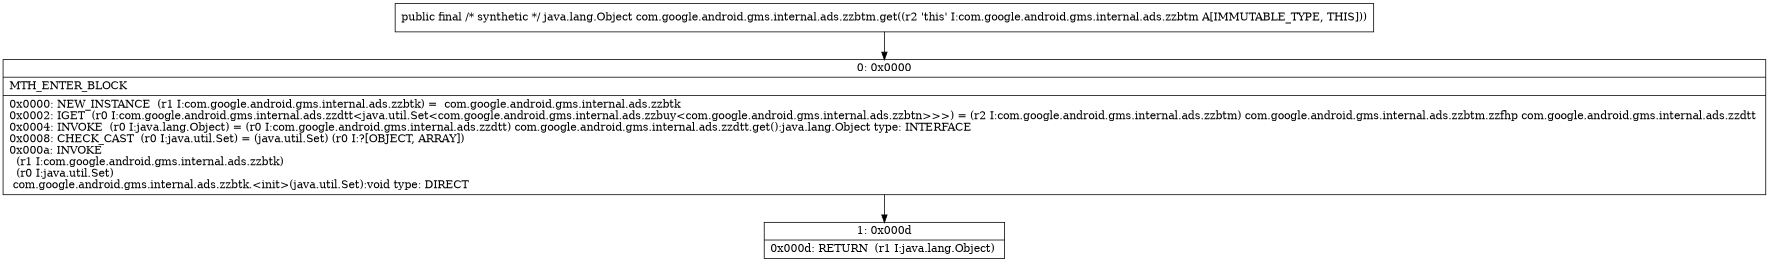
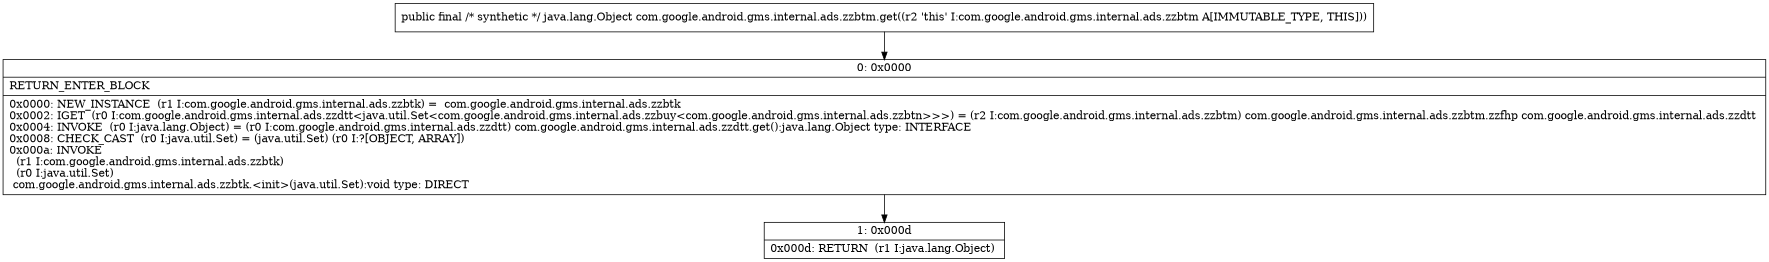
(68, 86) -> (79, 86)
